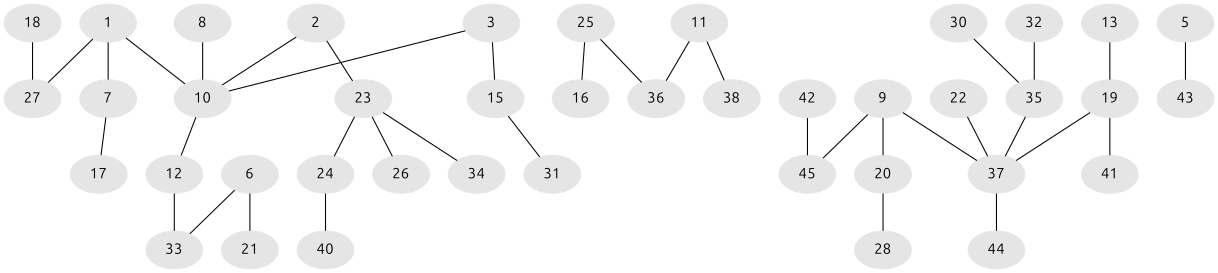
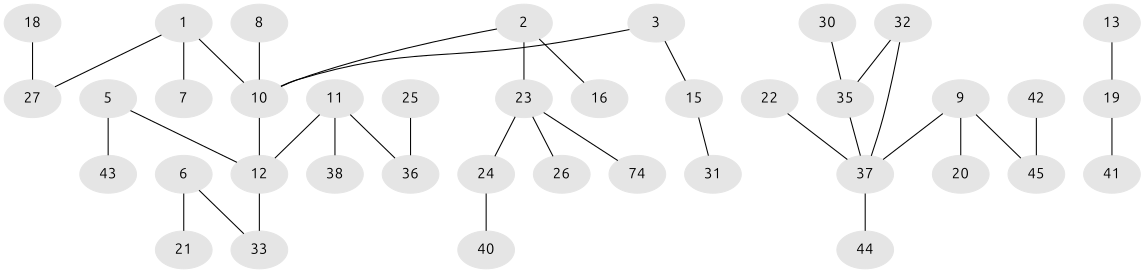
(583, 61) -> (562, 61)
none -> (184, 136)
none -> (297, 136)
(1053, 137) -> (888, 100)
(99, 174) -> none
(477, 174) -> (637, 174)
(883, 250) -> none
